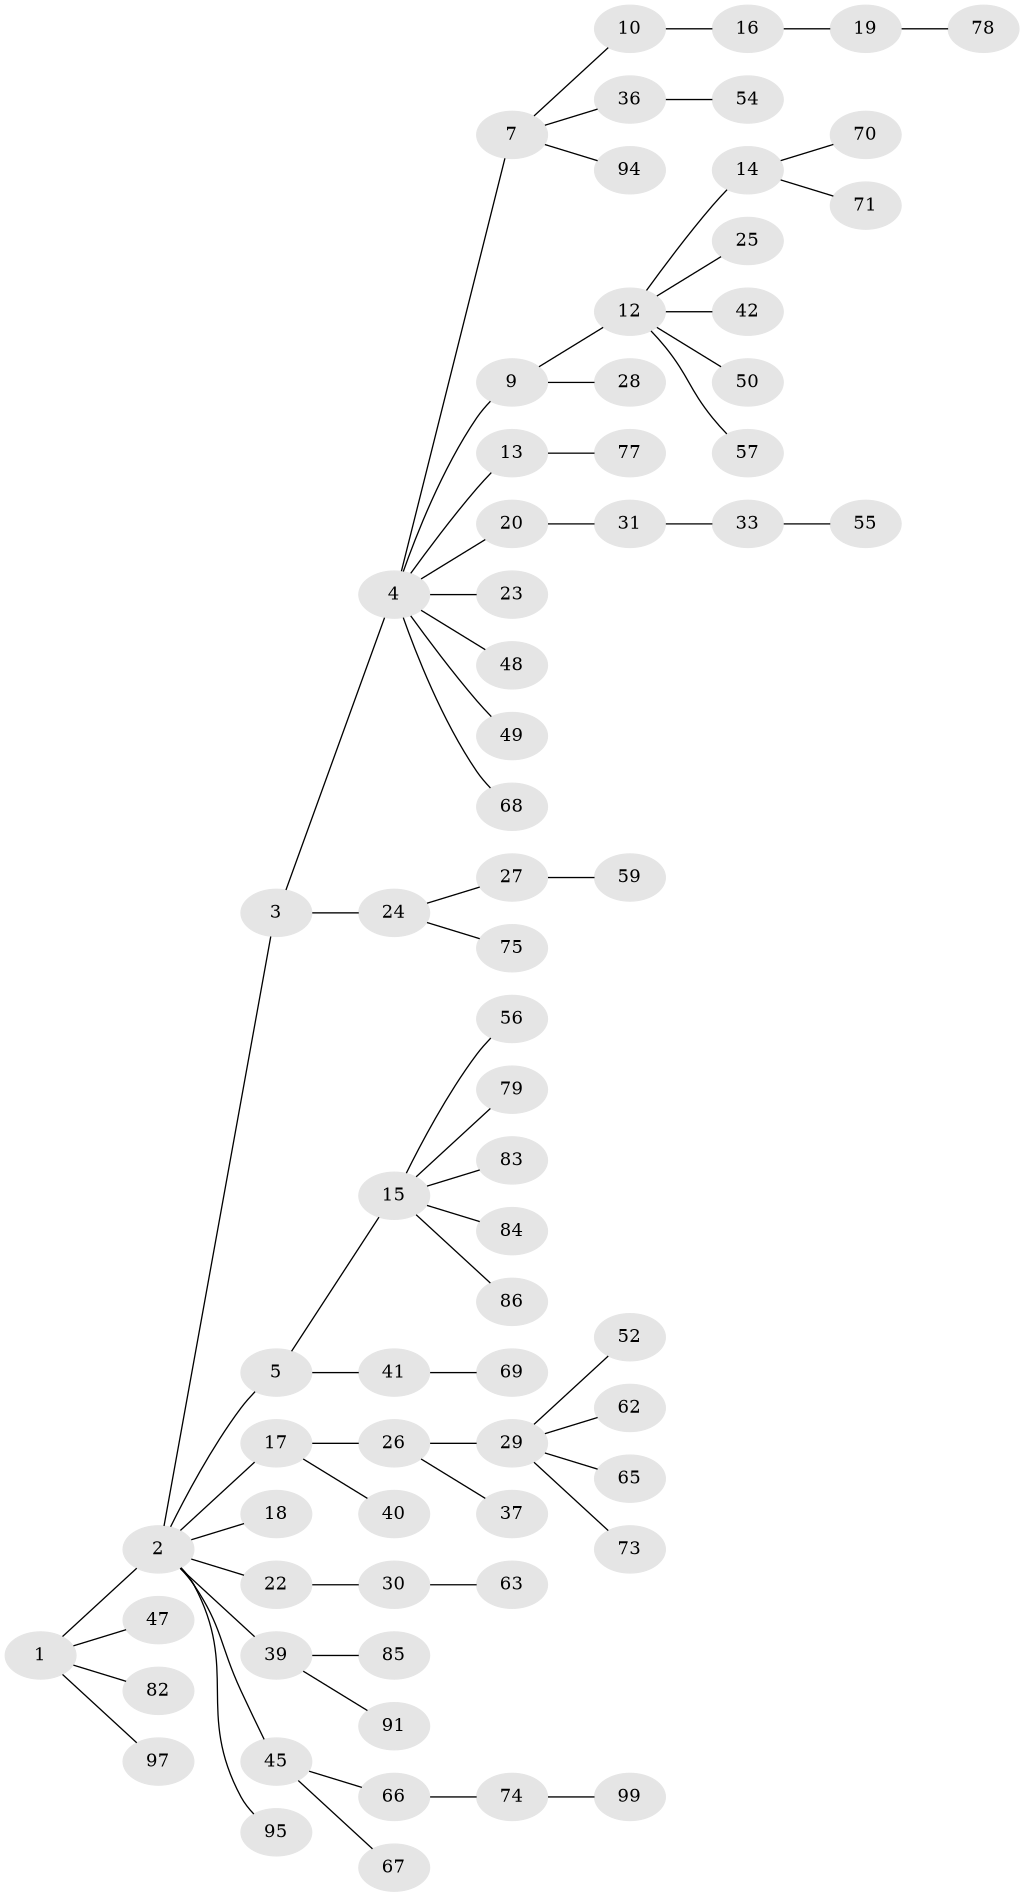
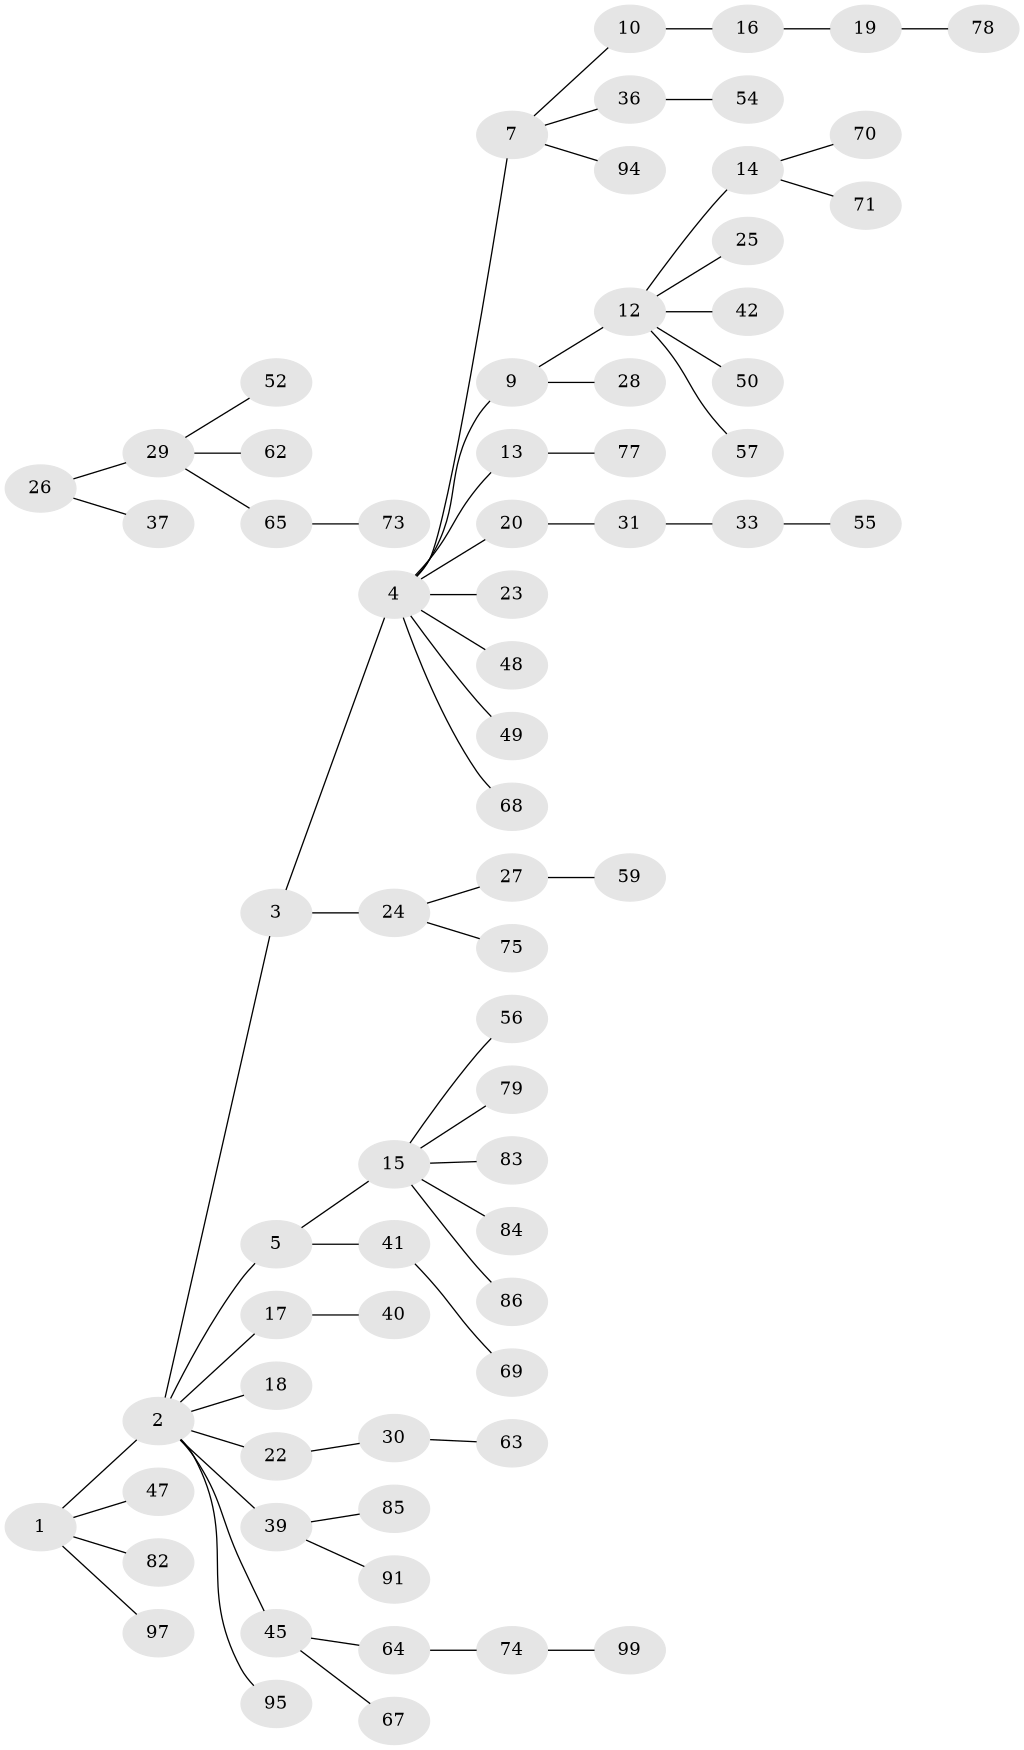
(335, 1443) -> none
(571, 1496) -> (335, 524)
(394, 1797) -> (394, 1650)
